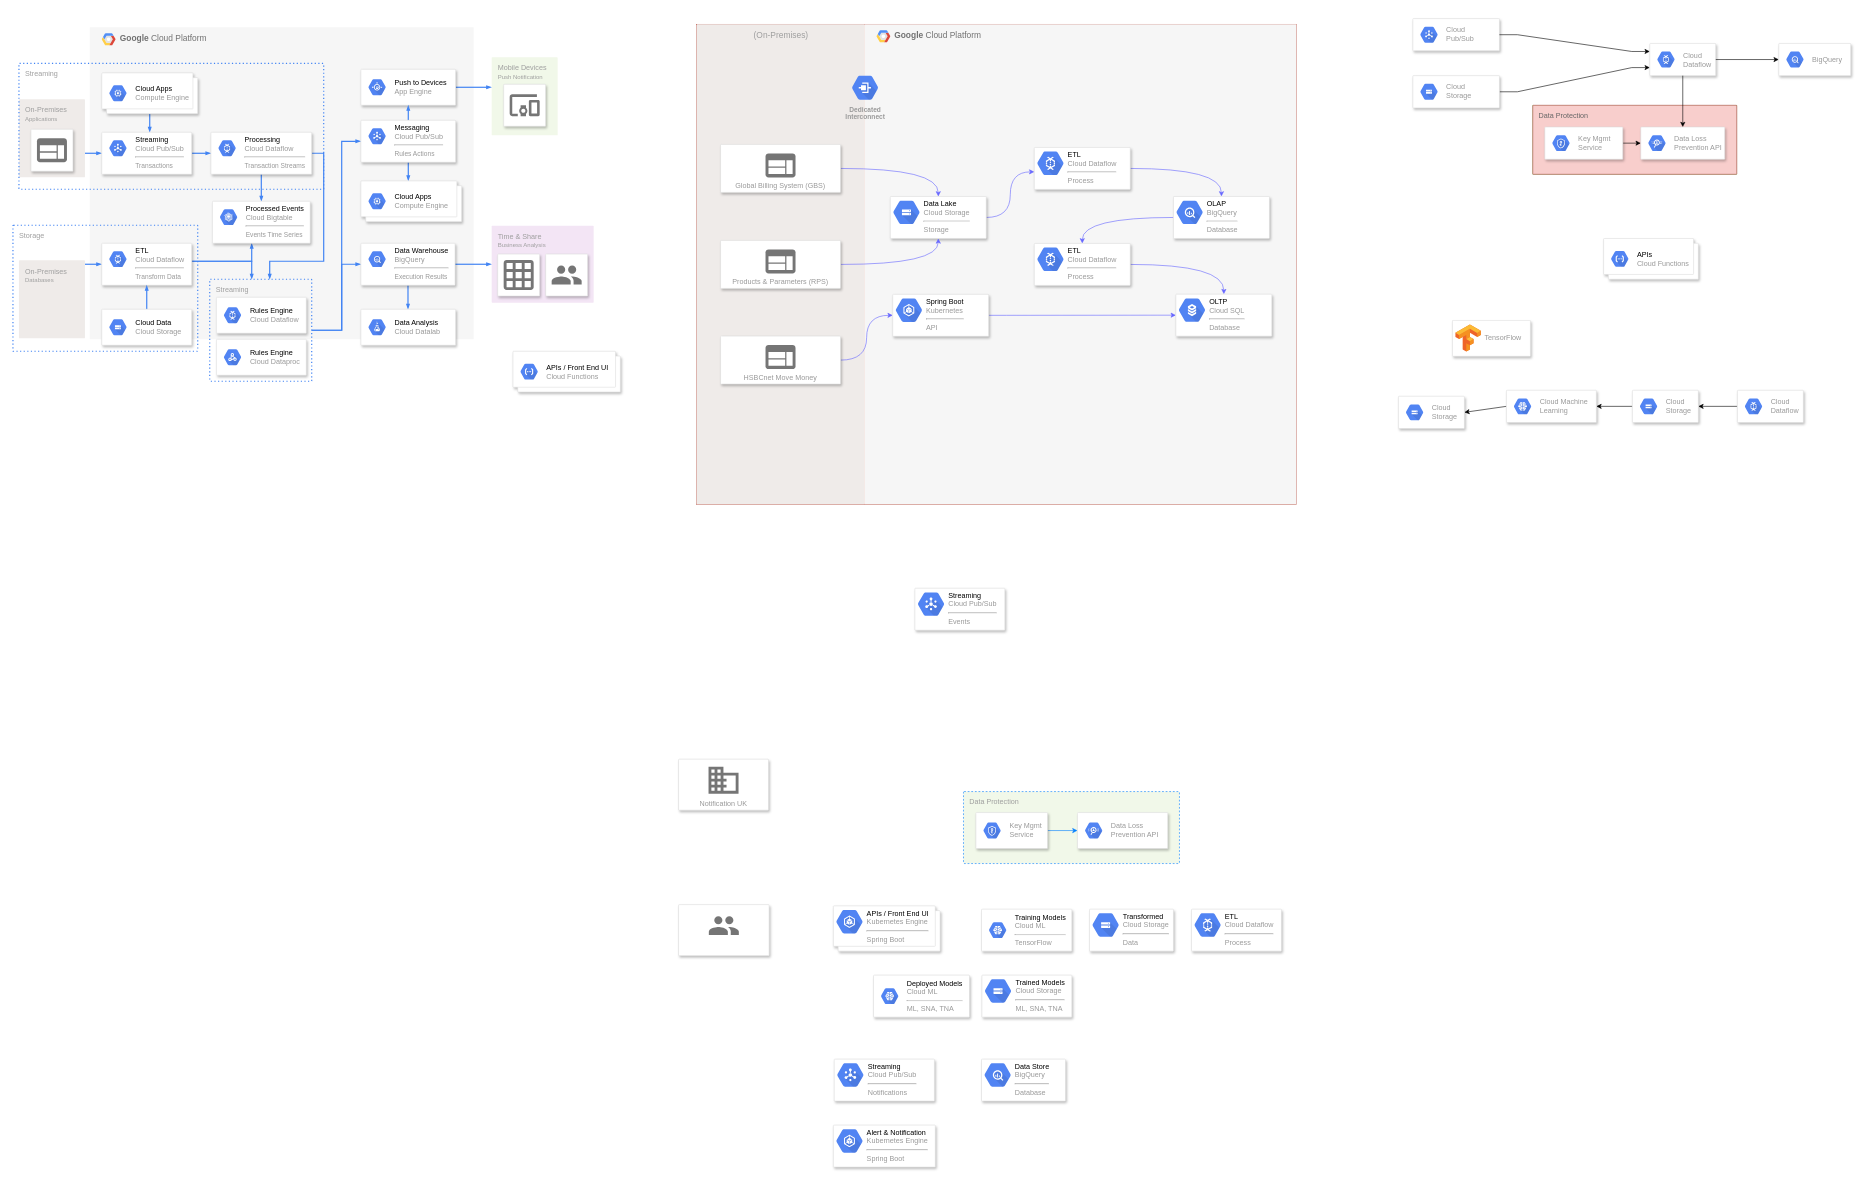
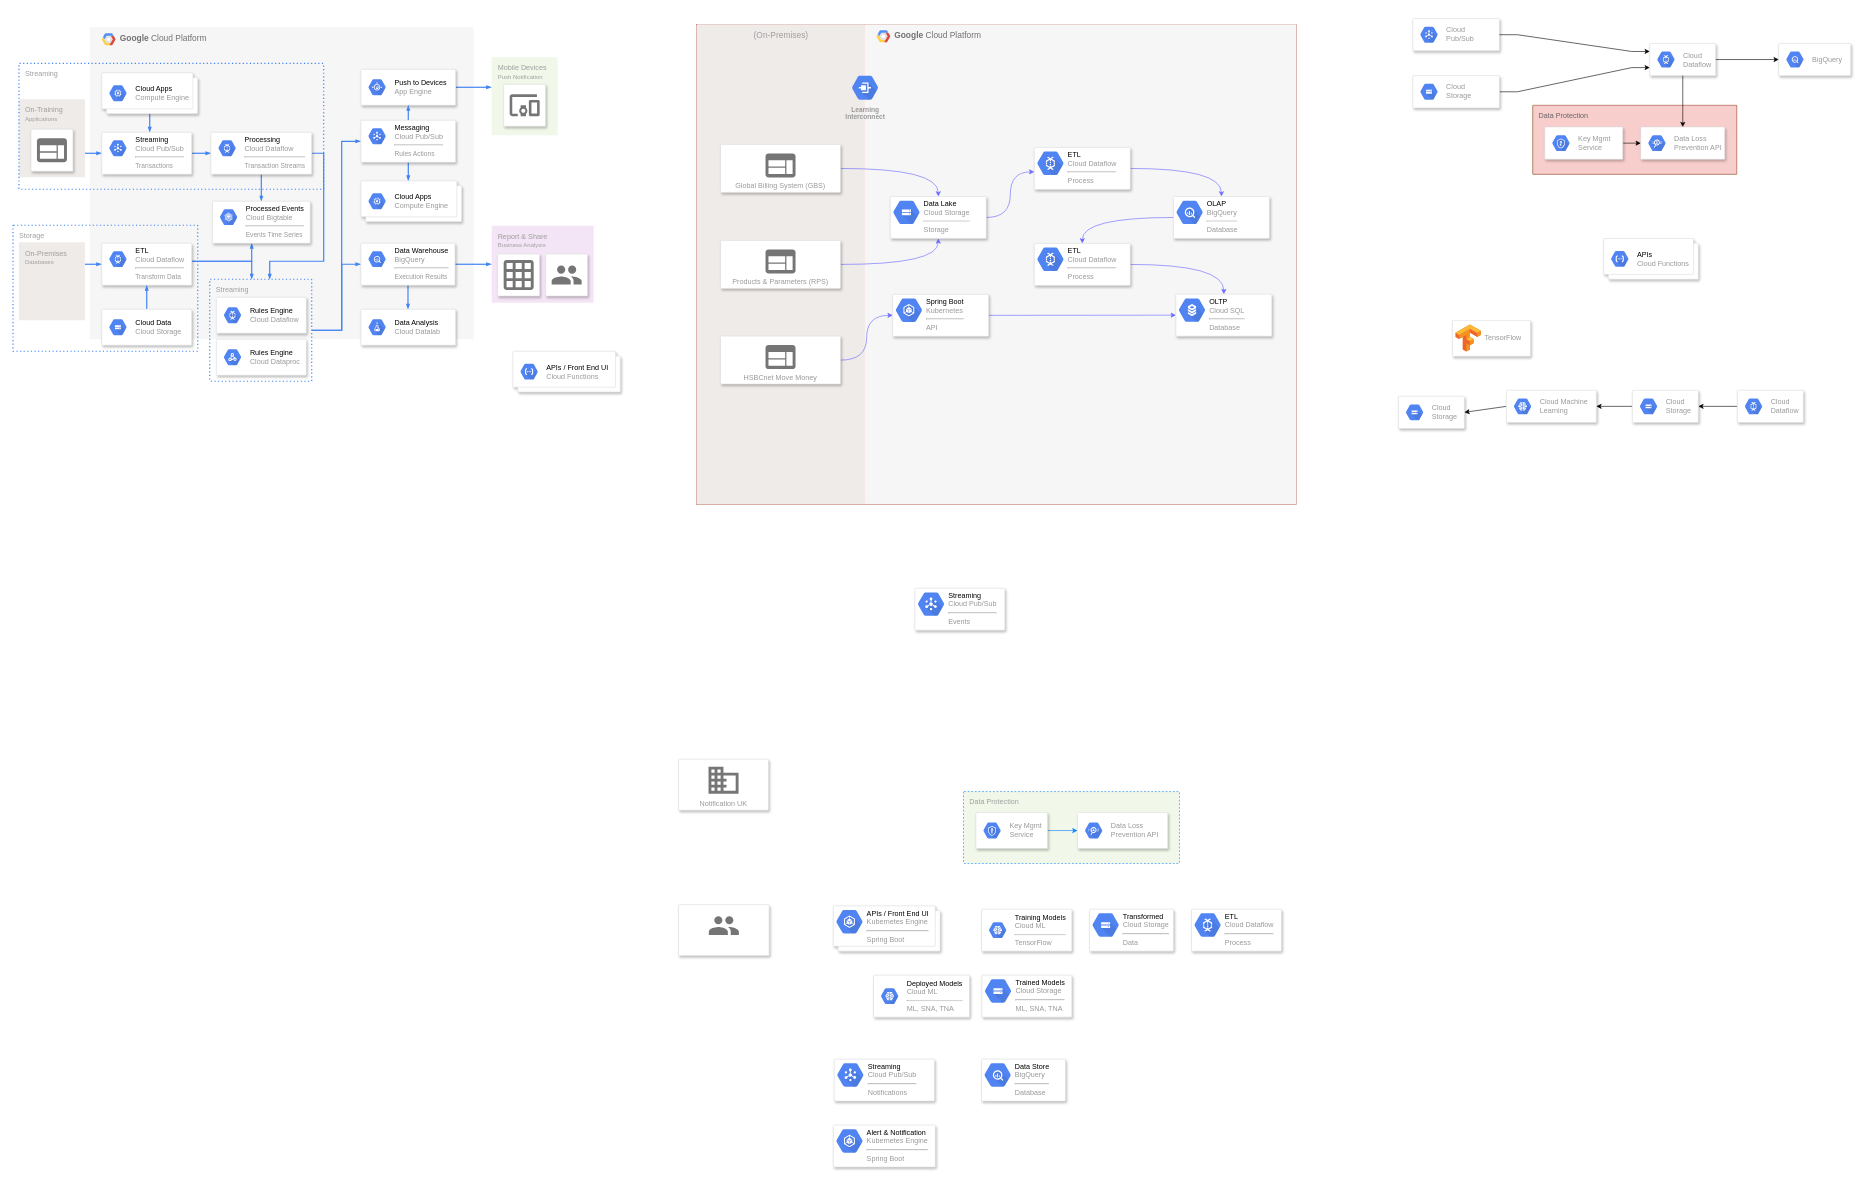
(865, 114) -> (865, 114)
(46, 115) -> (46, 115)
(528, 241) -> (528, 241)
(52, 299) -> (52, 281)
